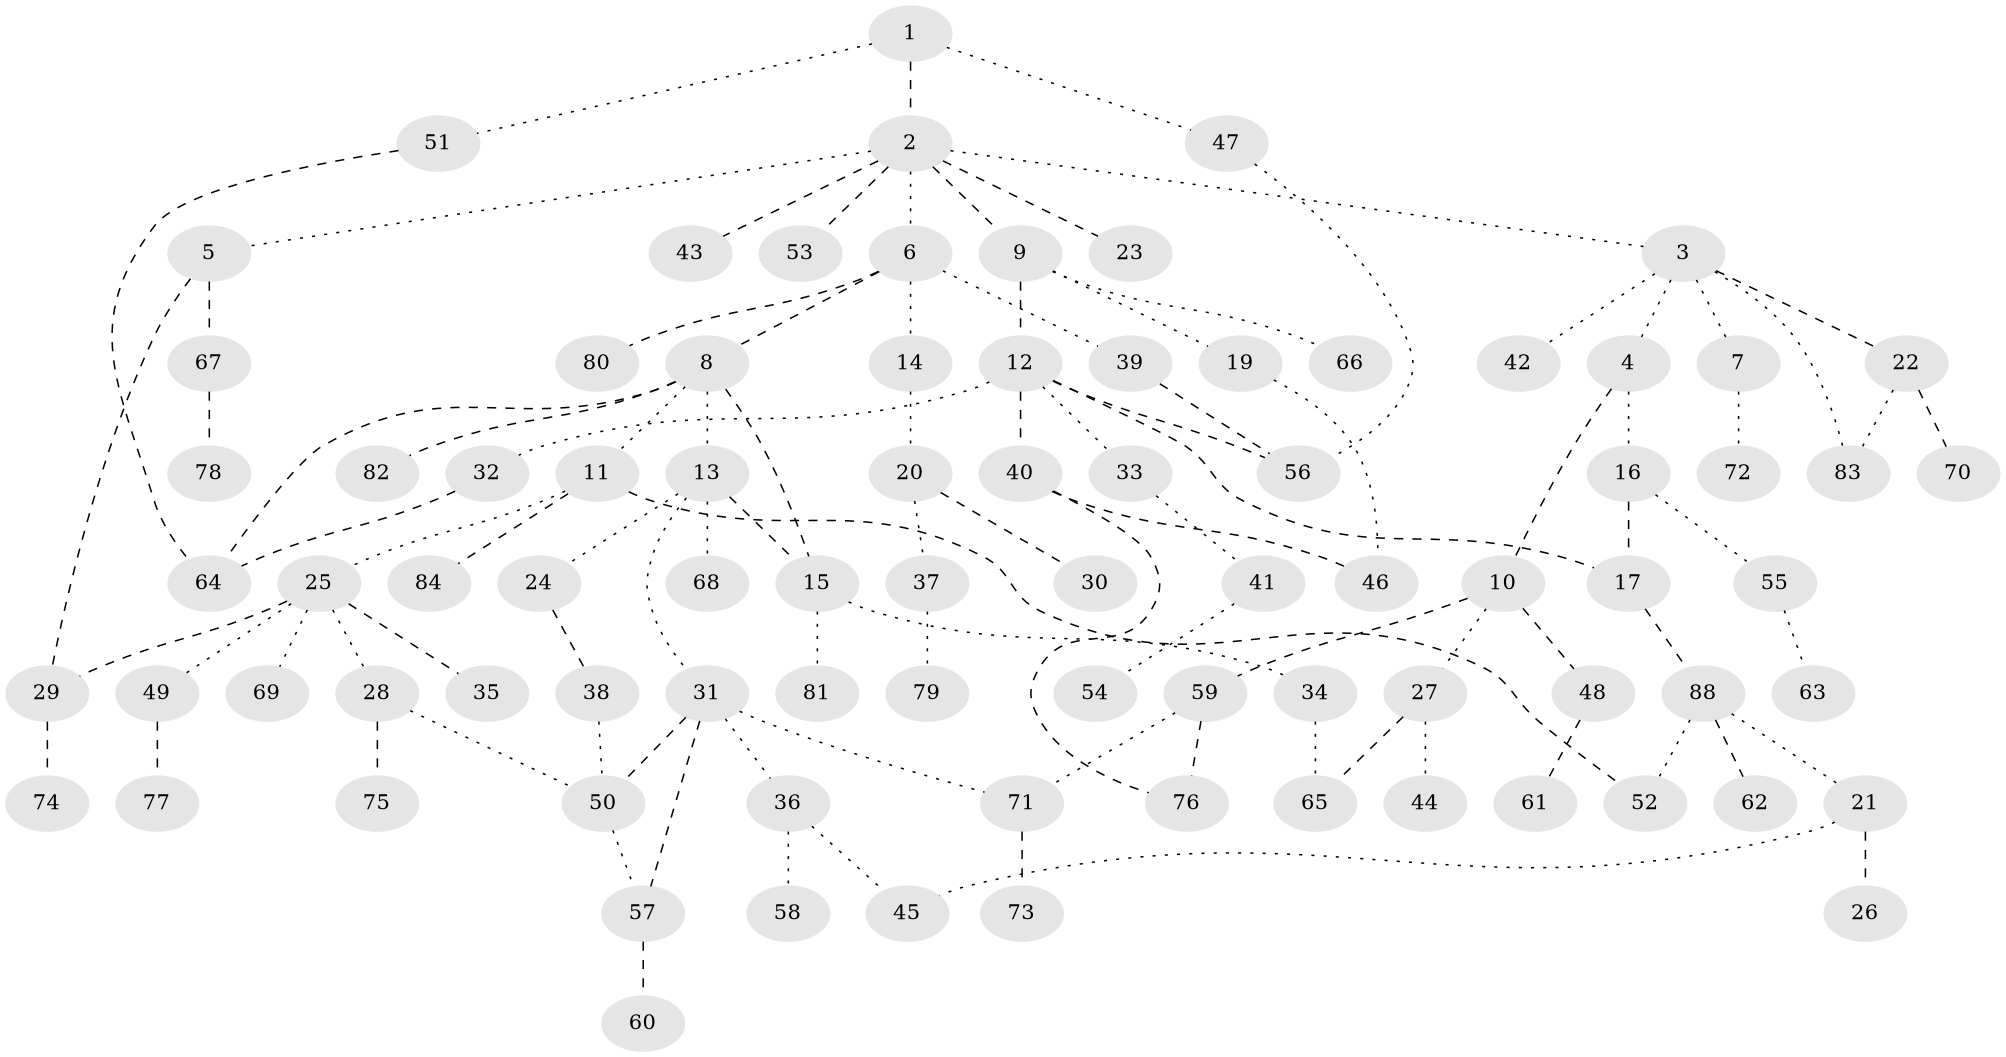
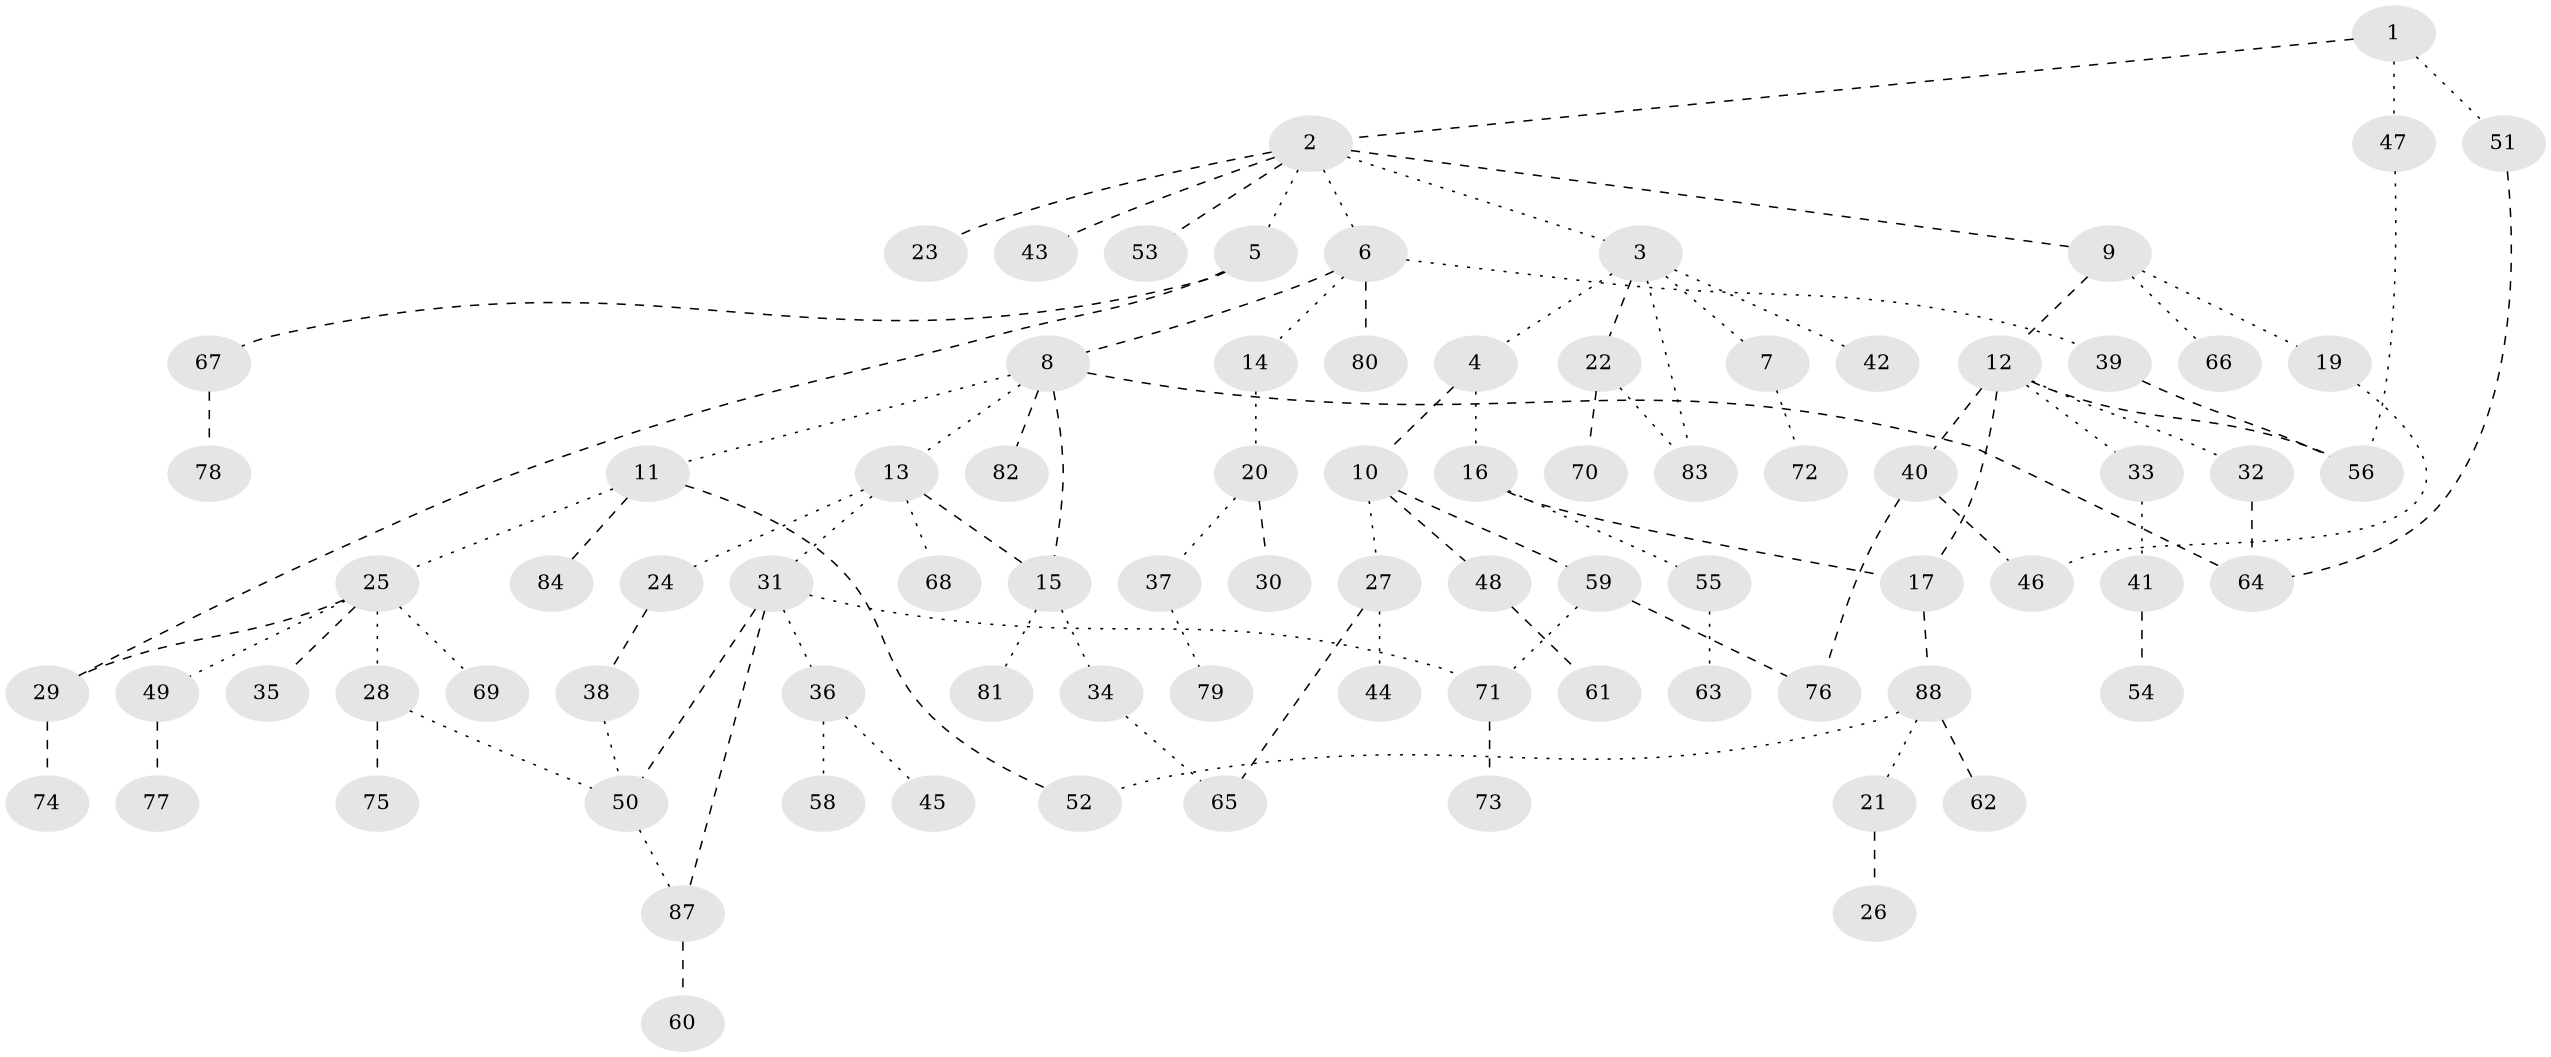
(1188, 633) -> (2142, 639)
(1387, 861) -> none
(643, 914) -> (683, 914)
